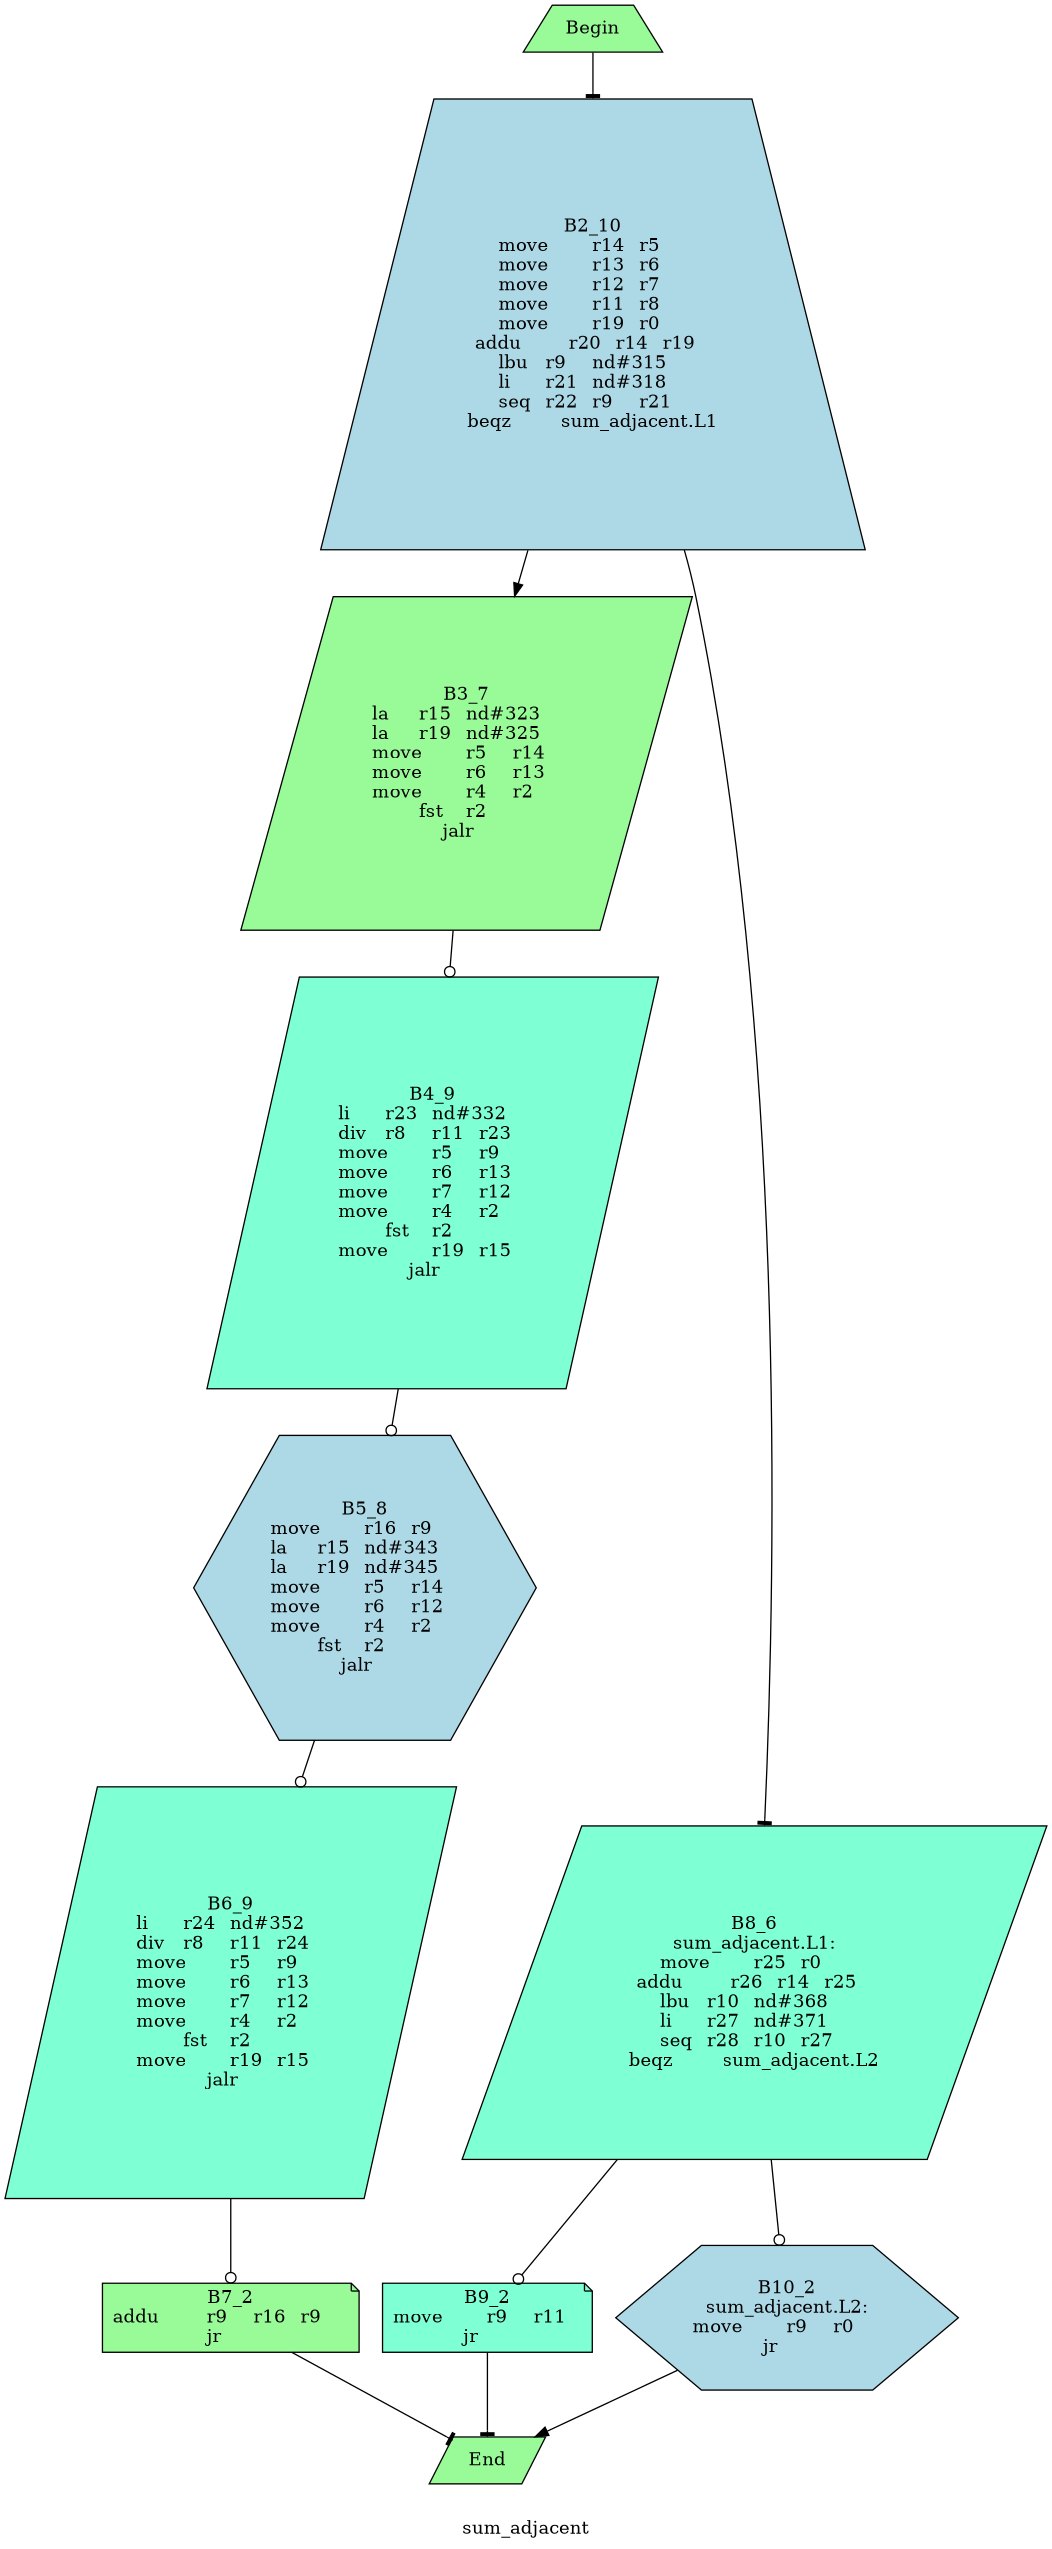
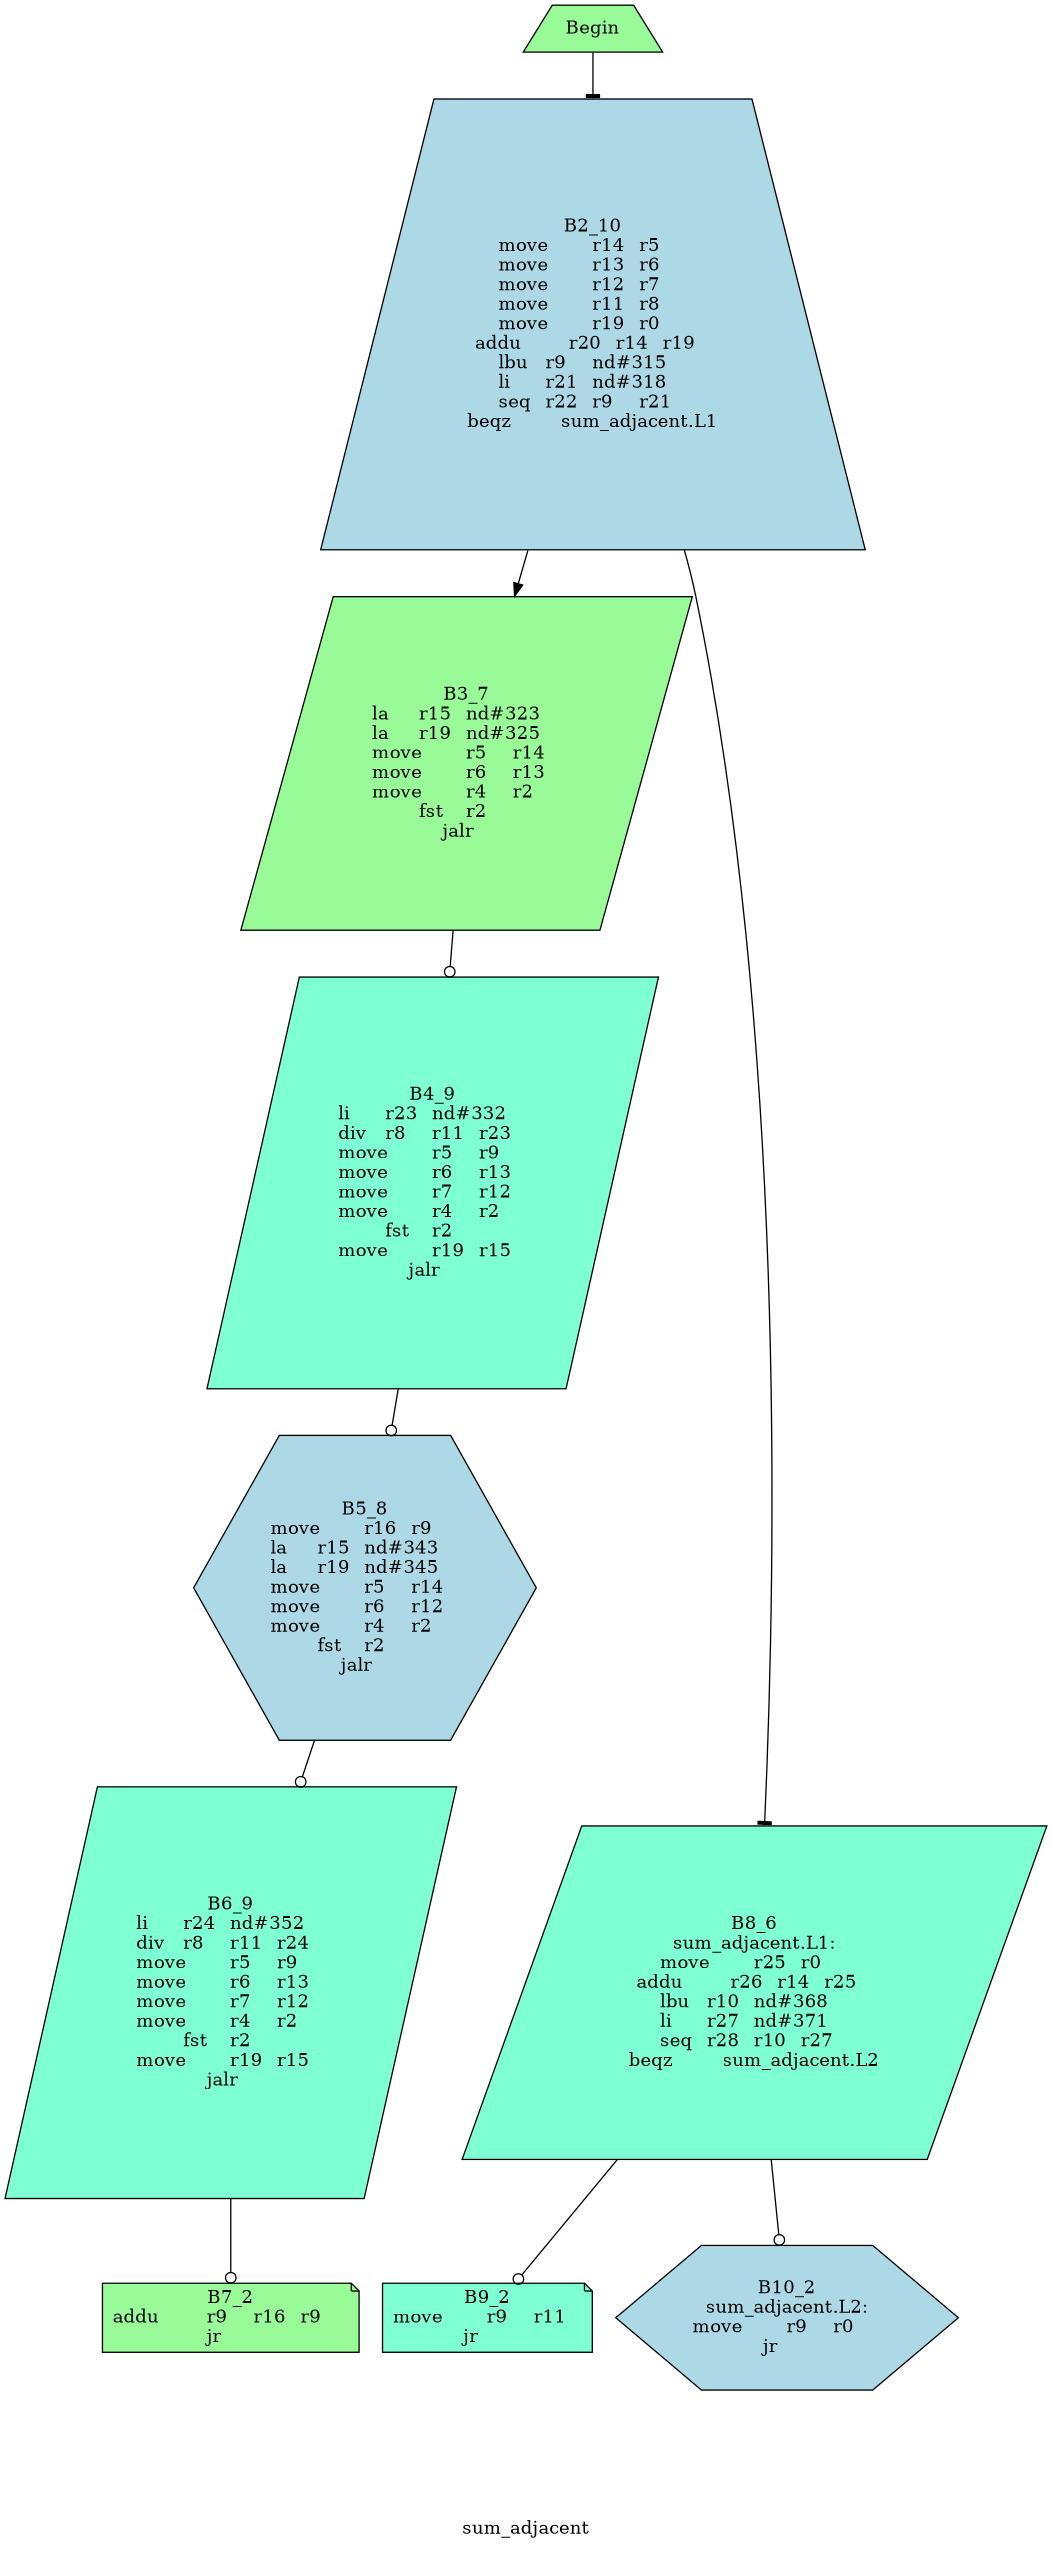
(487, 2460) -> none
